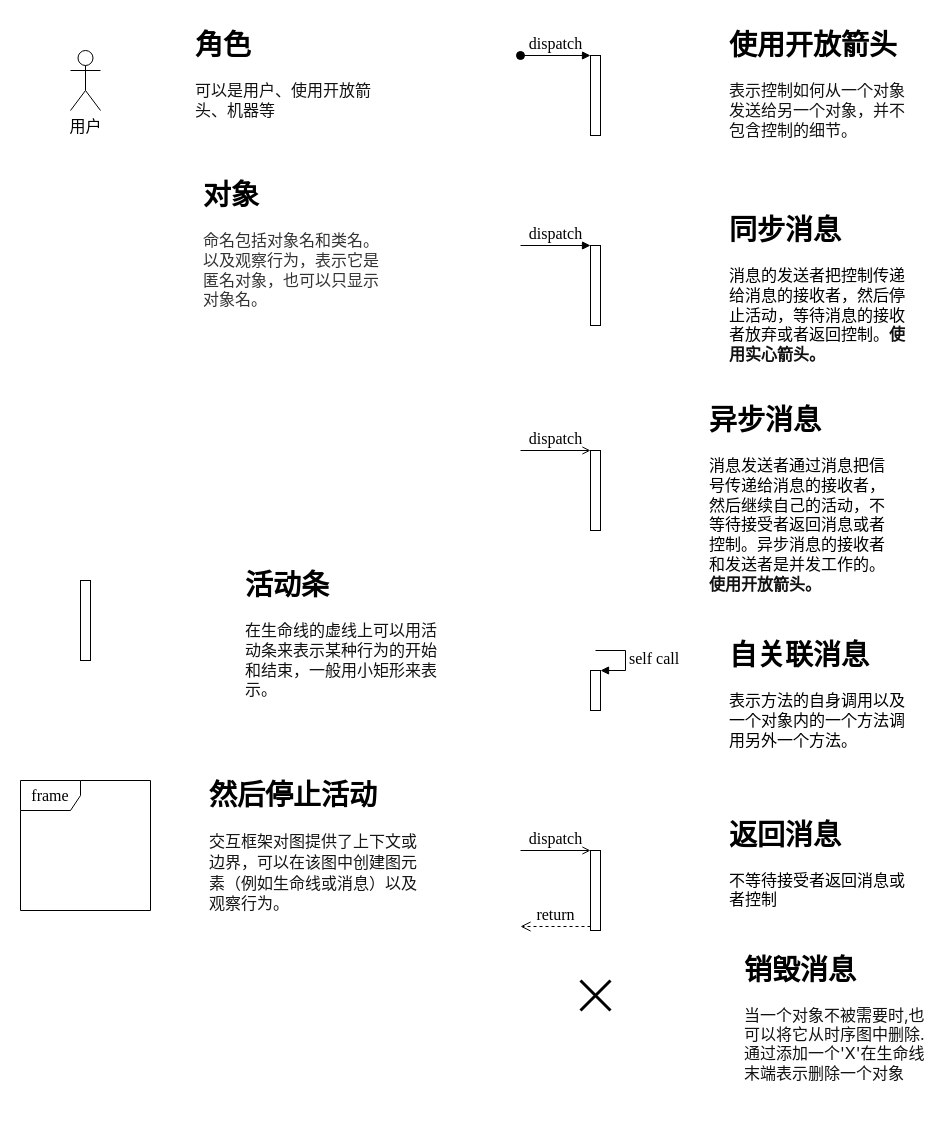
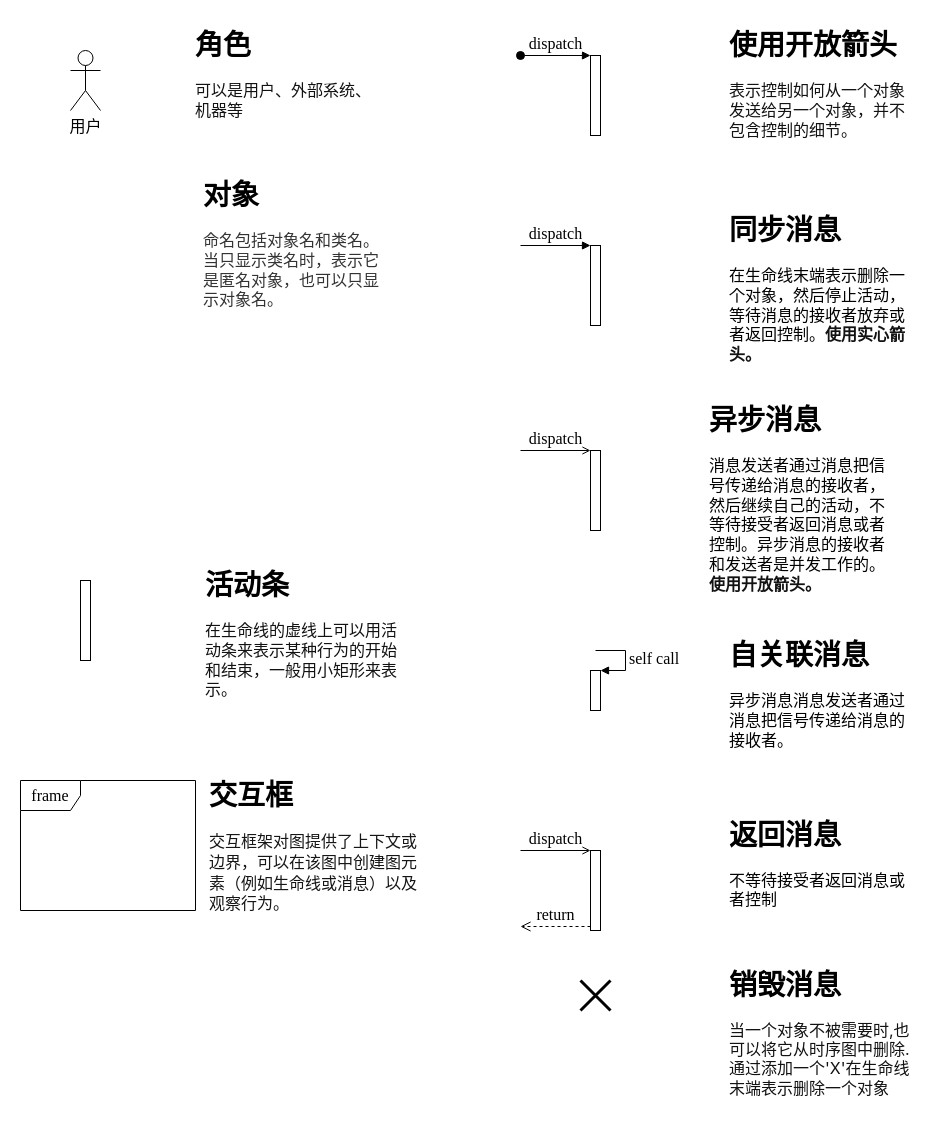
(287, 36) -> (287, 36)
(298, 186) -> (298, 186)
(824, 238) -> (824, 229)
(343, 636) -> (303, 636)
(824, 654) -> (824, 646)
(314, 794) -> (314, 794)
(86, 846) -> (108, 846)
(838, 1016) -> (823, 1031)
